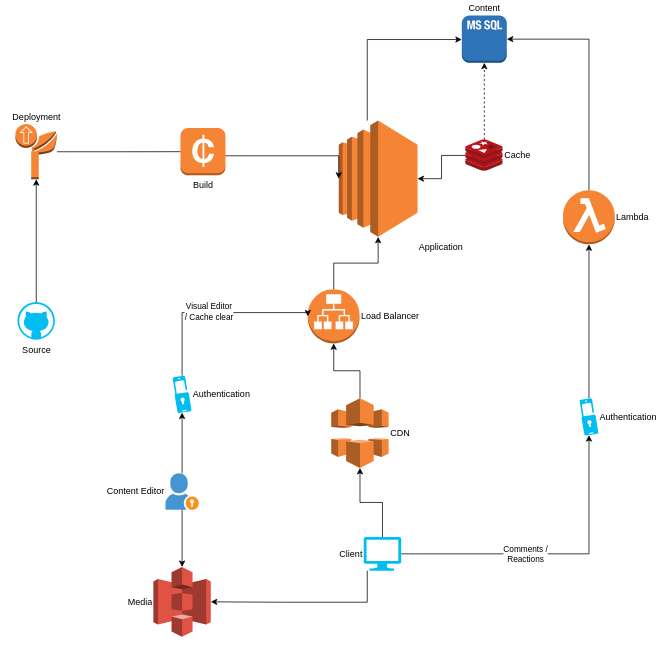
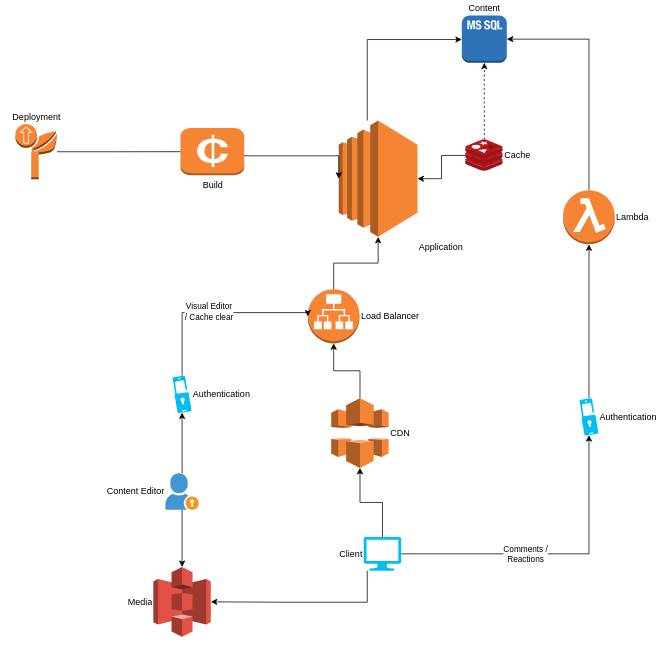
(203, 152) -> (212, 152)
(36, 244) -> none
(36, 321) -> none
